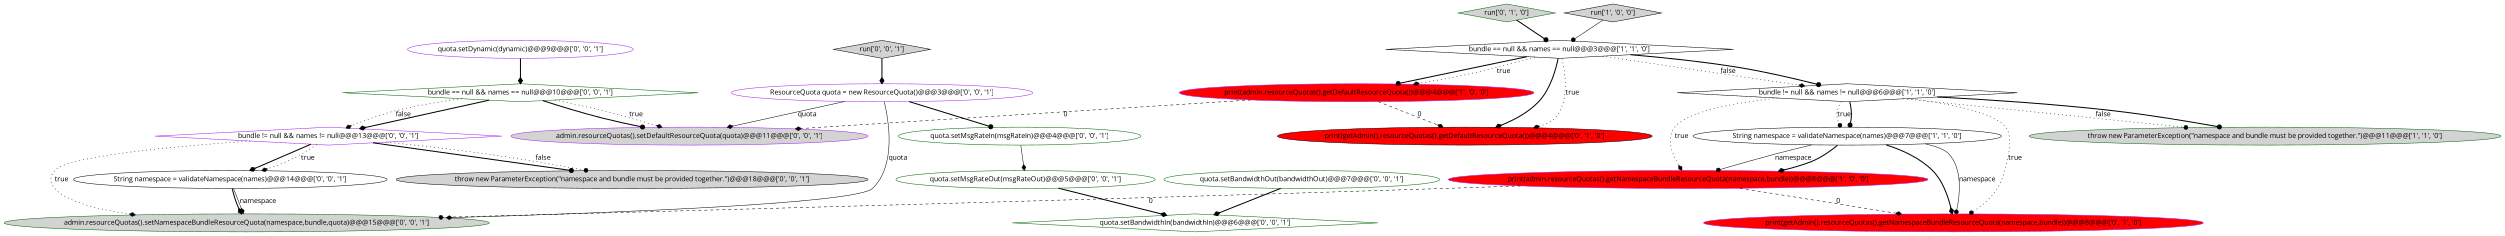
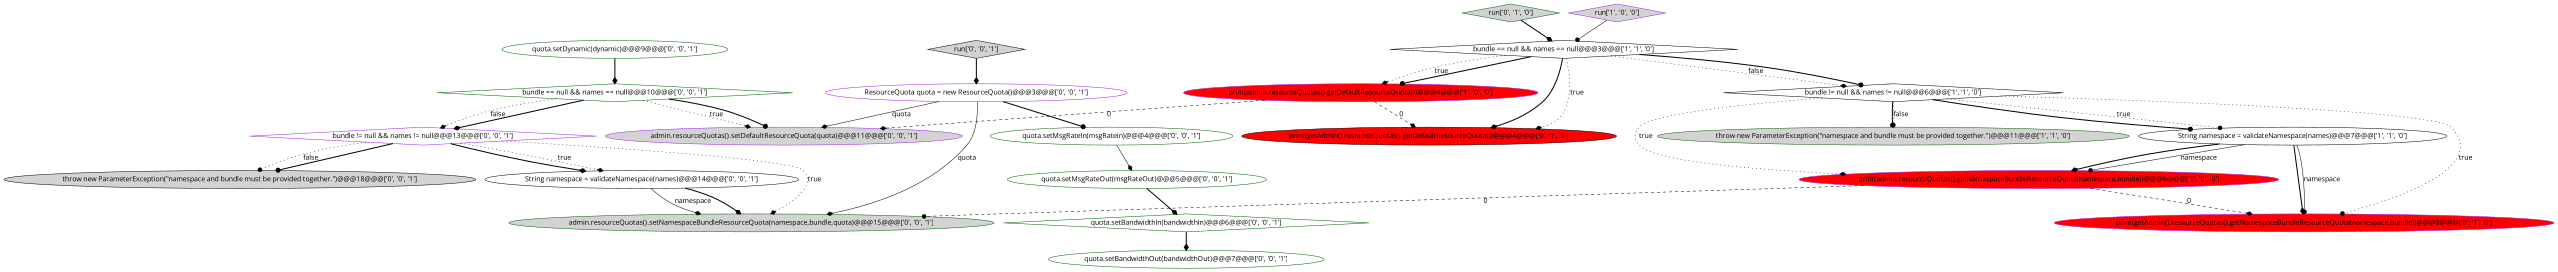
(1613, 13) -> (1617, 13)
(1530, 29) -> (1534, 29)
(520, 49) -> (615, 49)
(1250, 200) -> (1186, 238)
